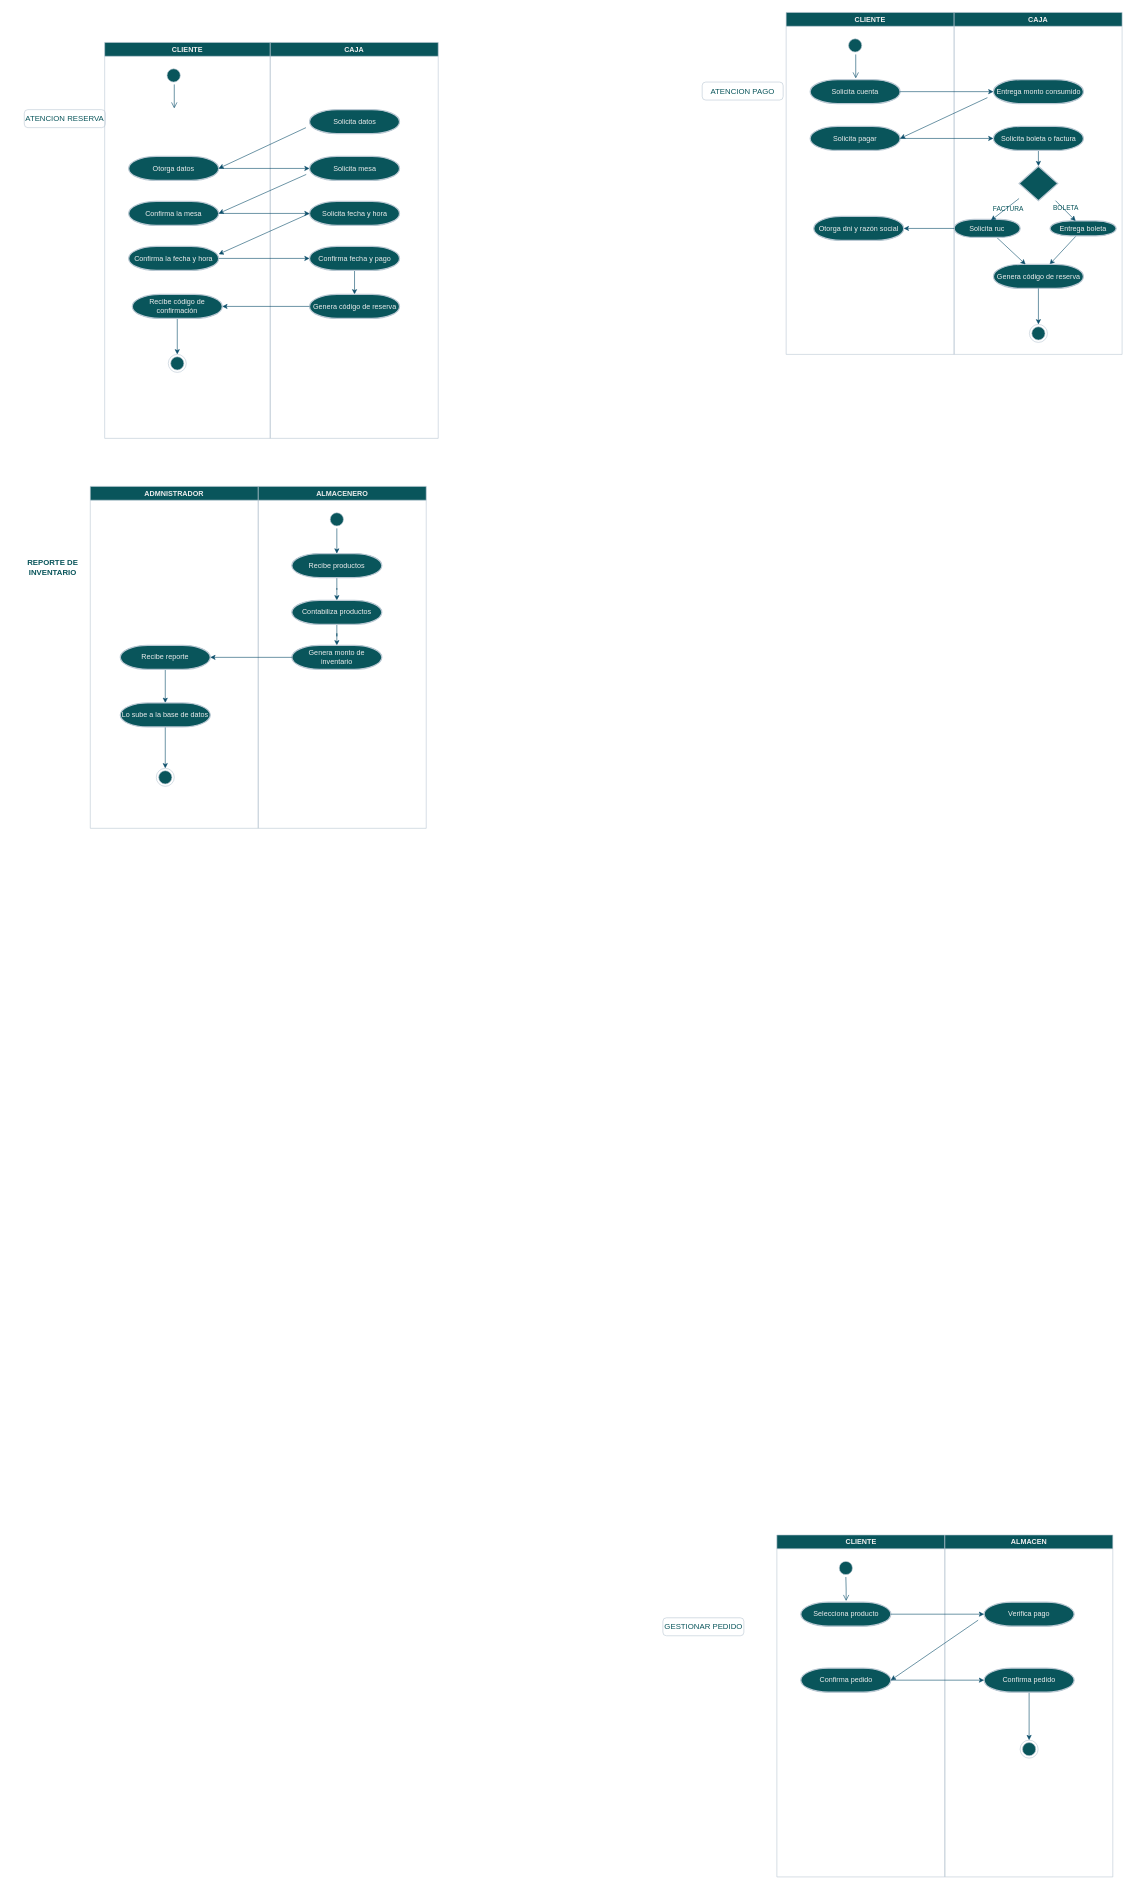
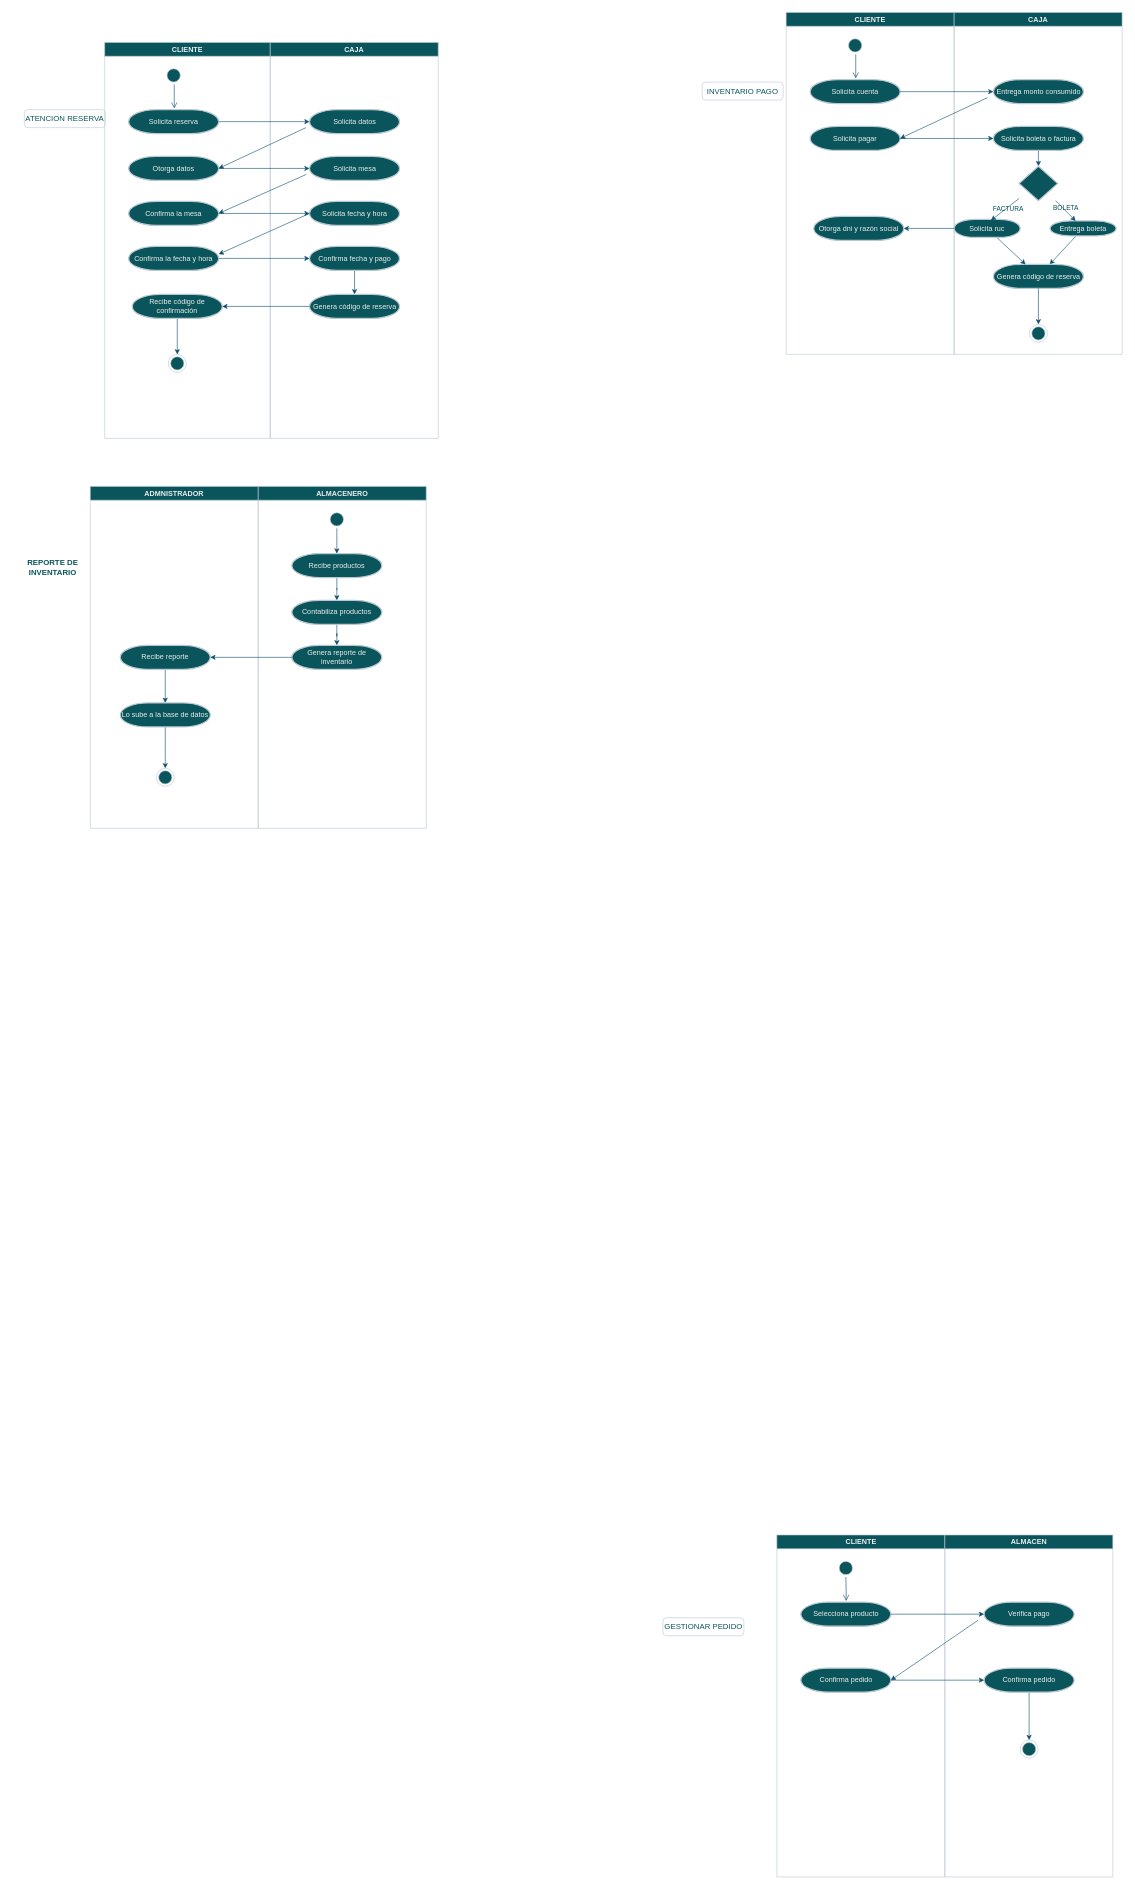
(743, 91) -> (743, 91)
none -> (174, 122)
none -> (262, 122)
(337, 657) -> (337, 657)
